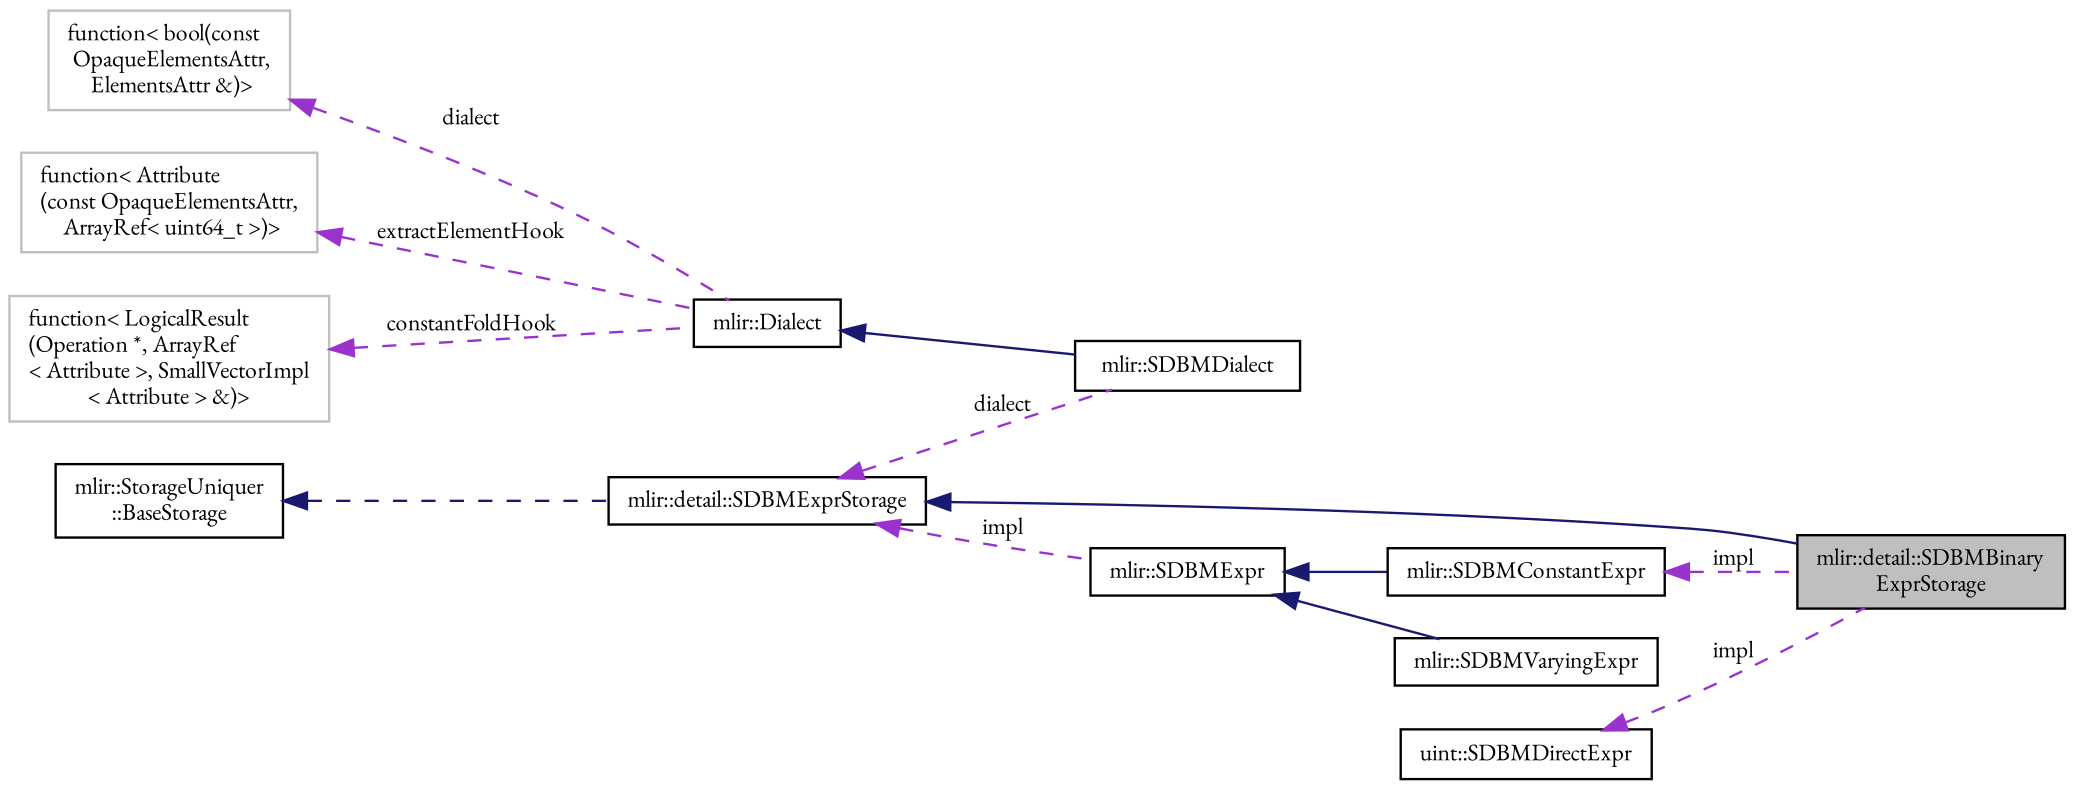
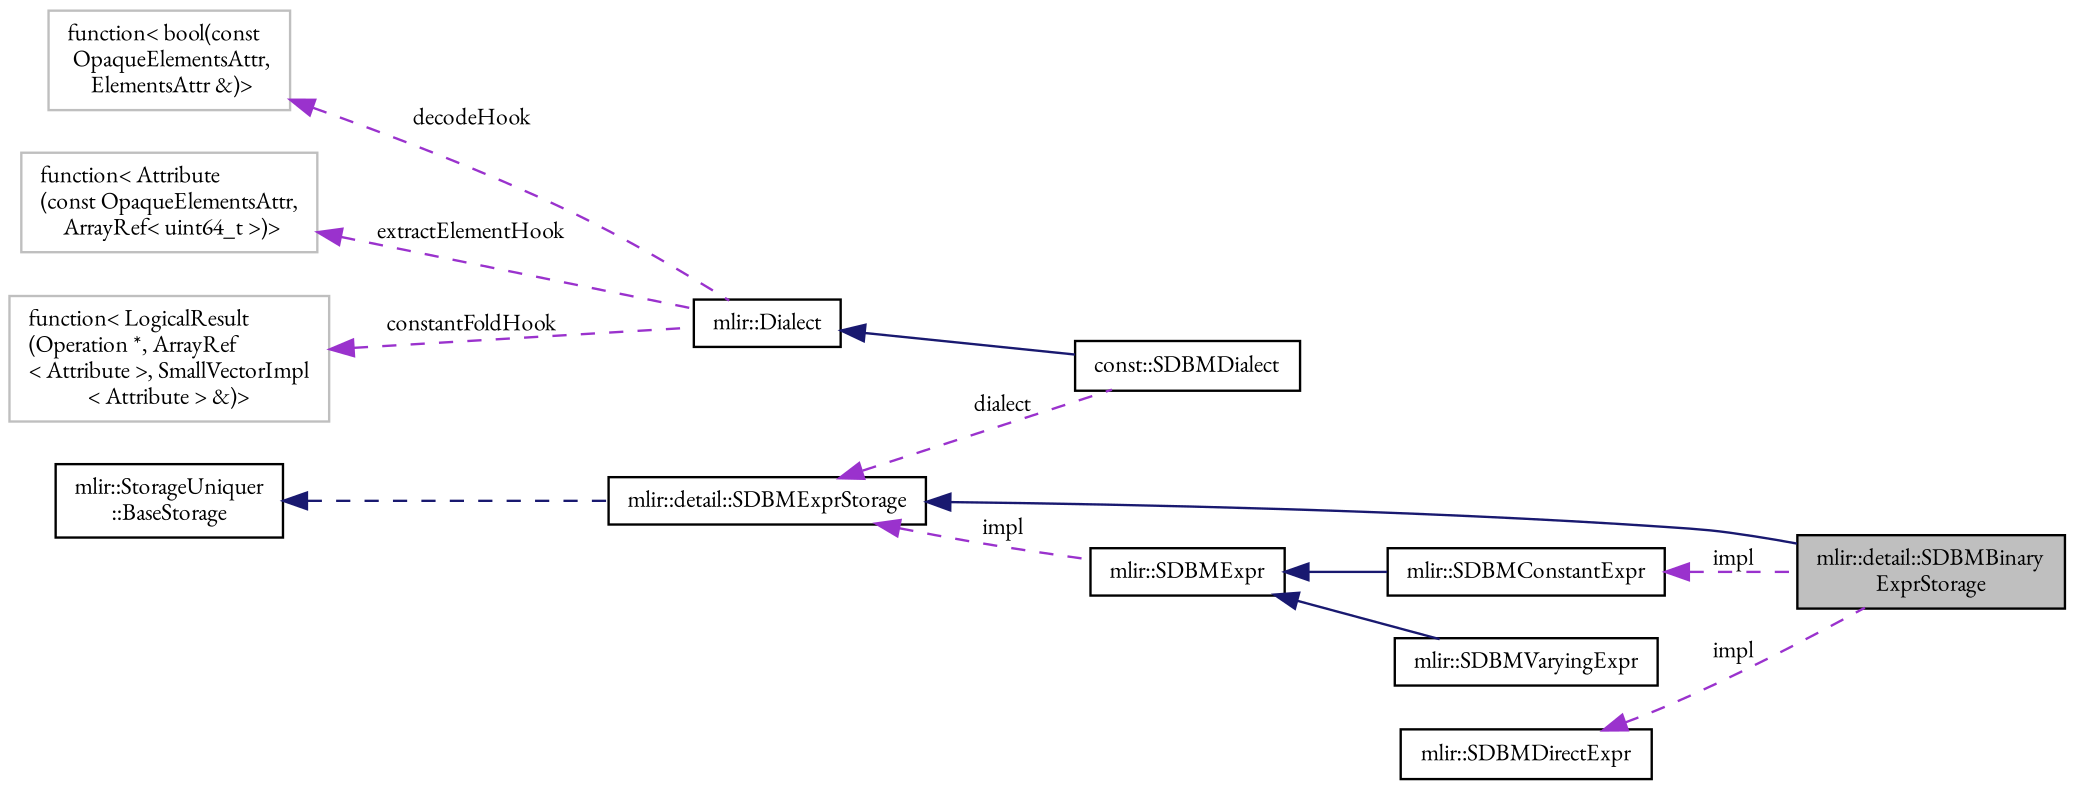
(469, 118) -> (469, 118)
(1188, 366) -> (1188, 366)
(1526, 754) -> (1526, 754)
